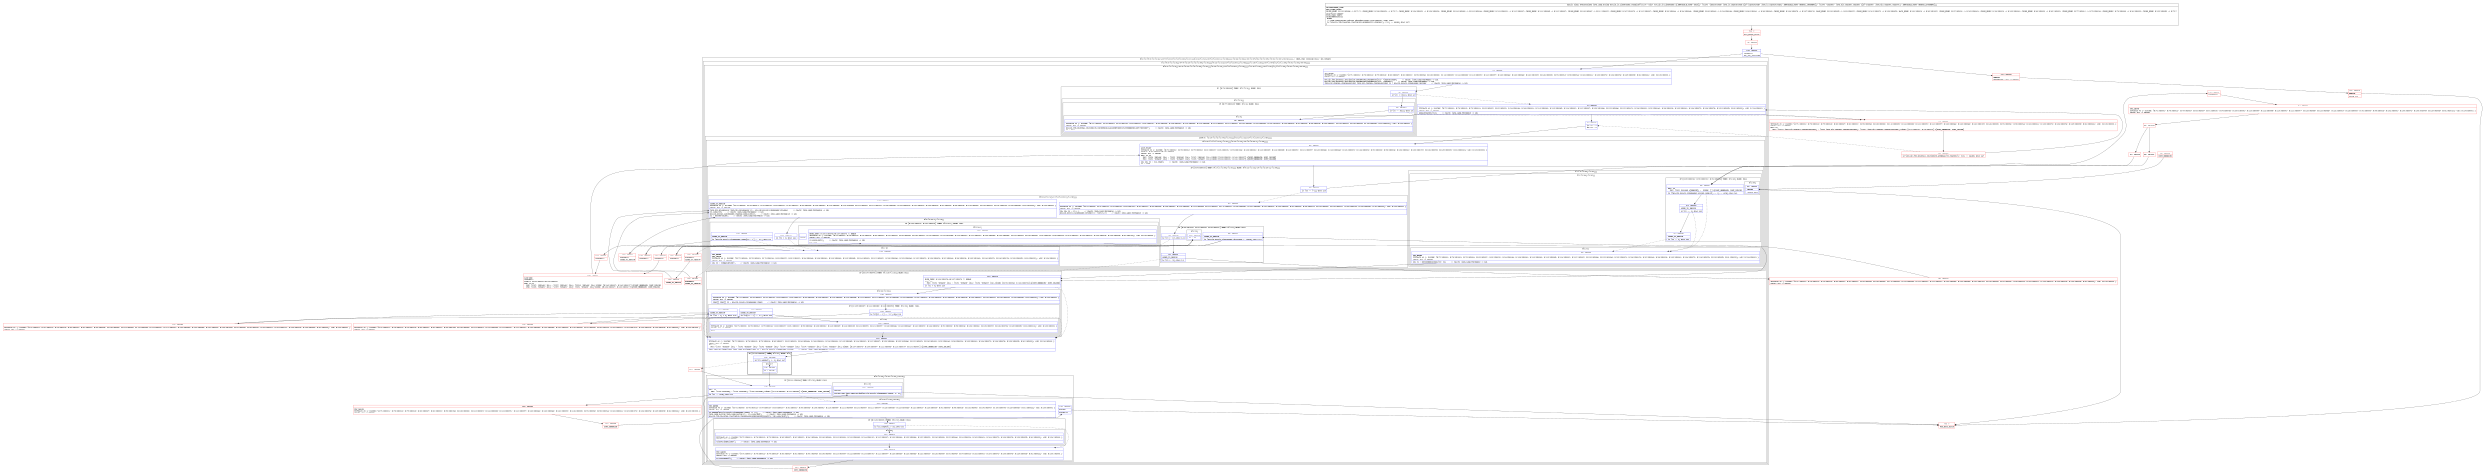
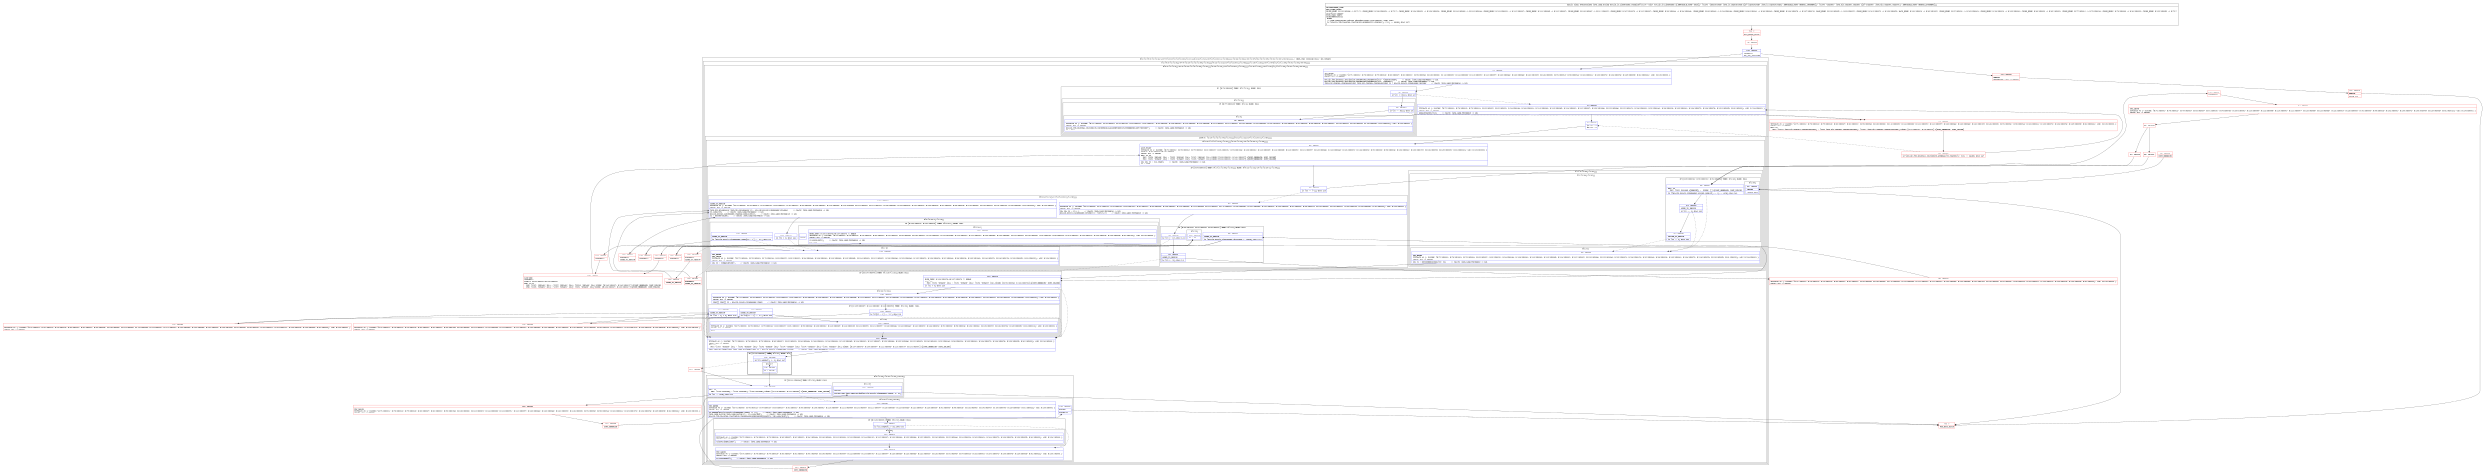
(1675, 237) -> (1676, 237)
